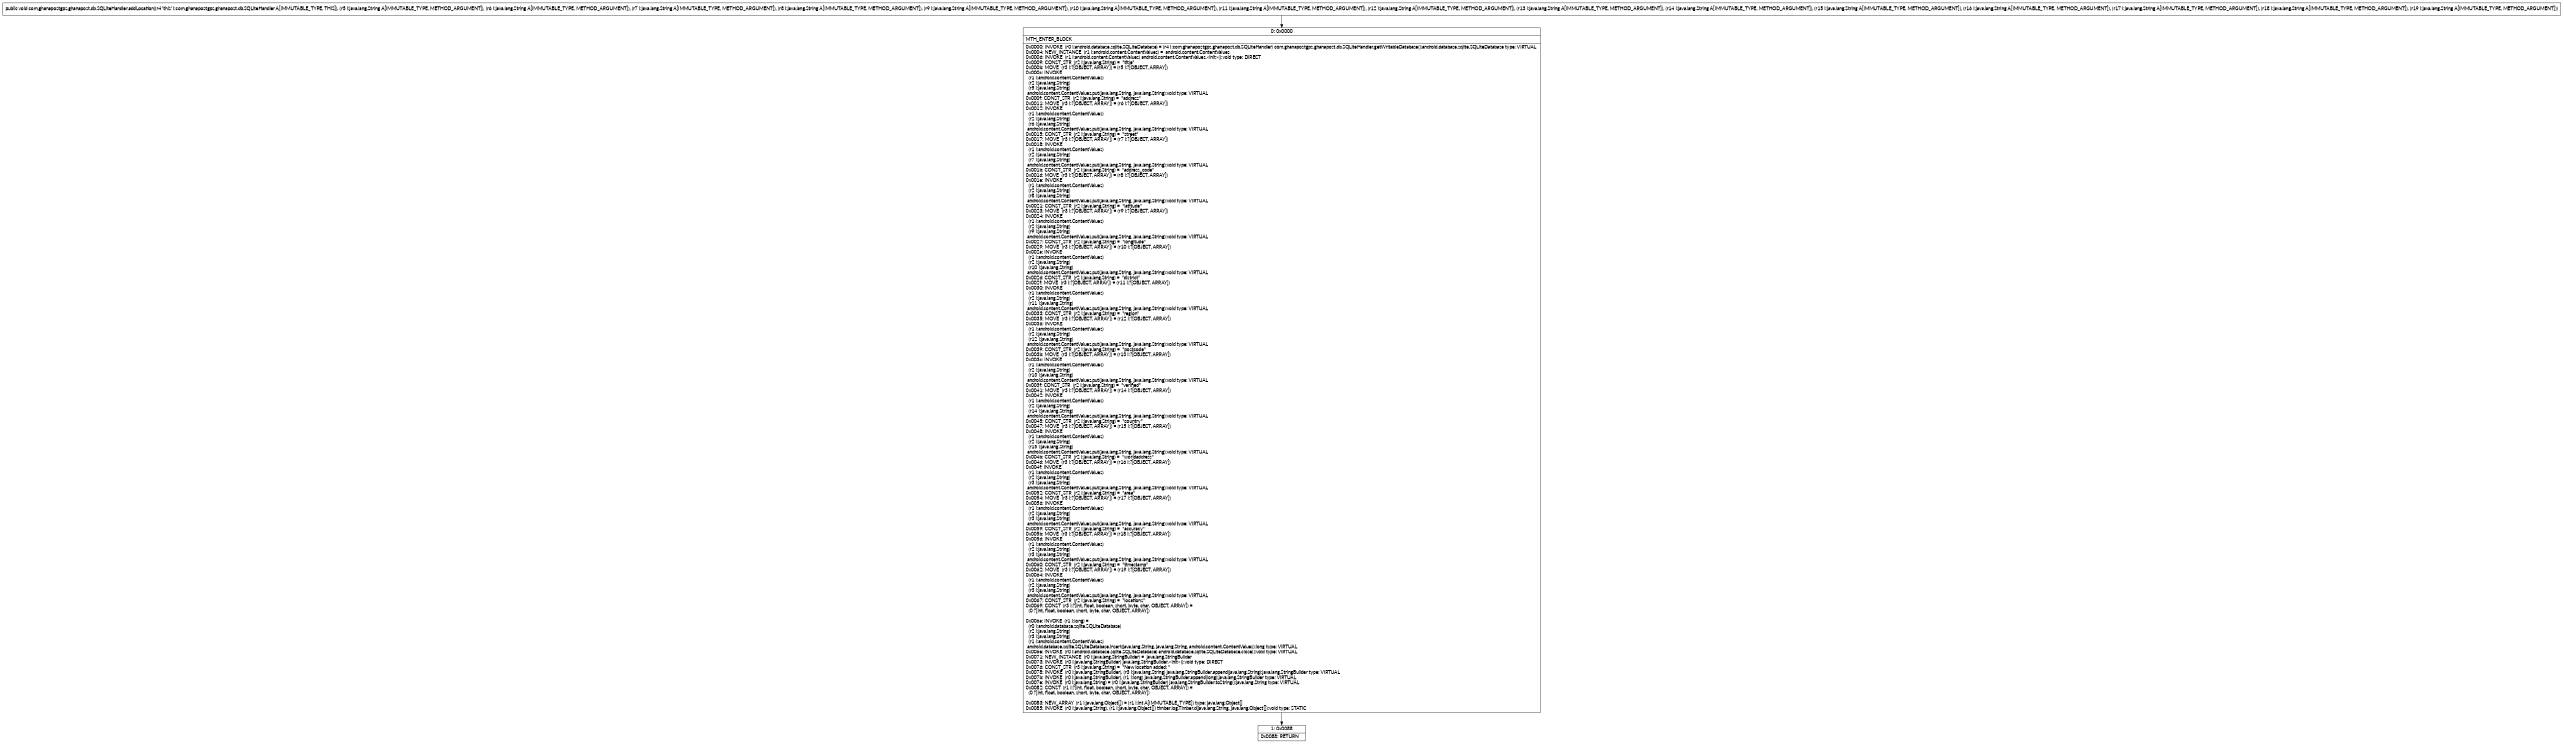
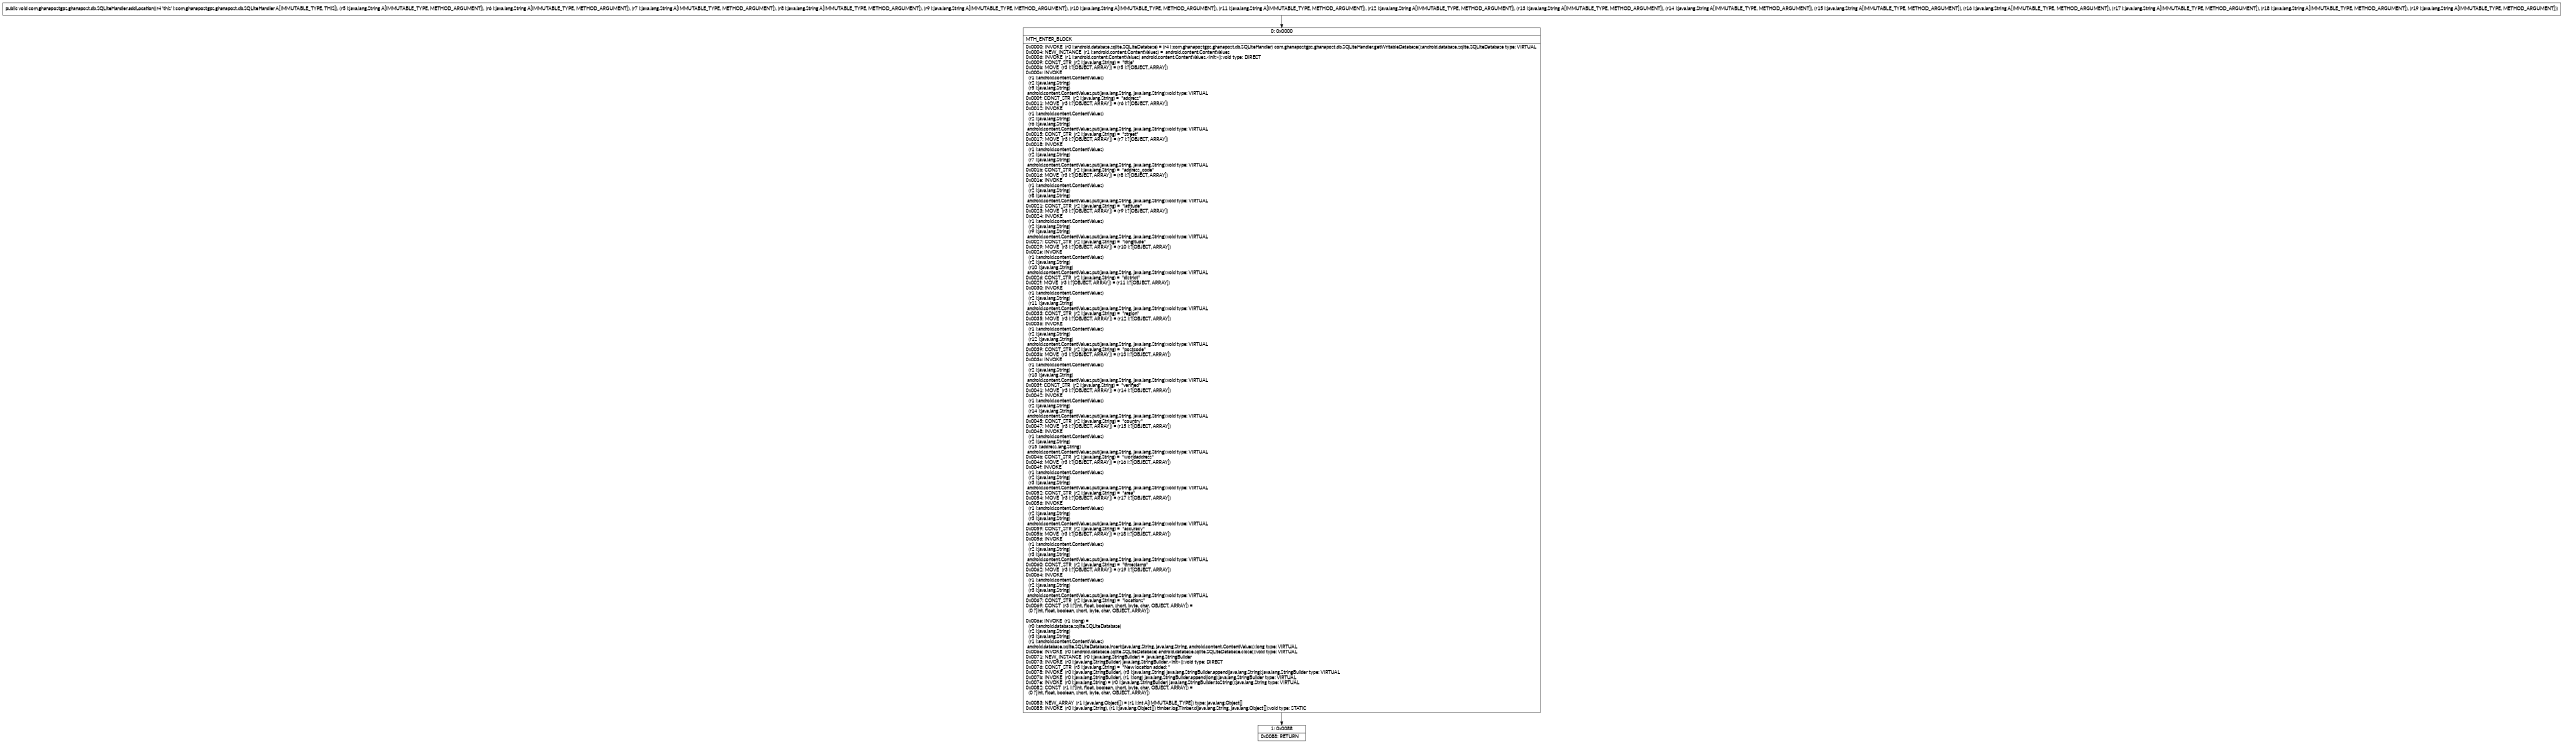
(1050, 447) -> (1053, 447)
